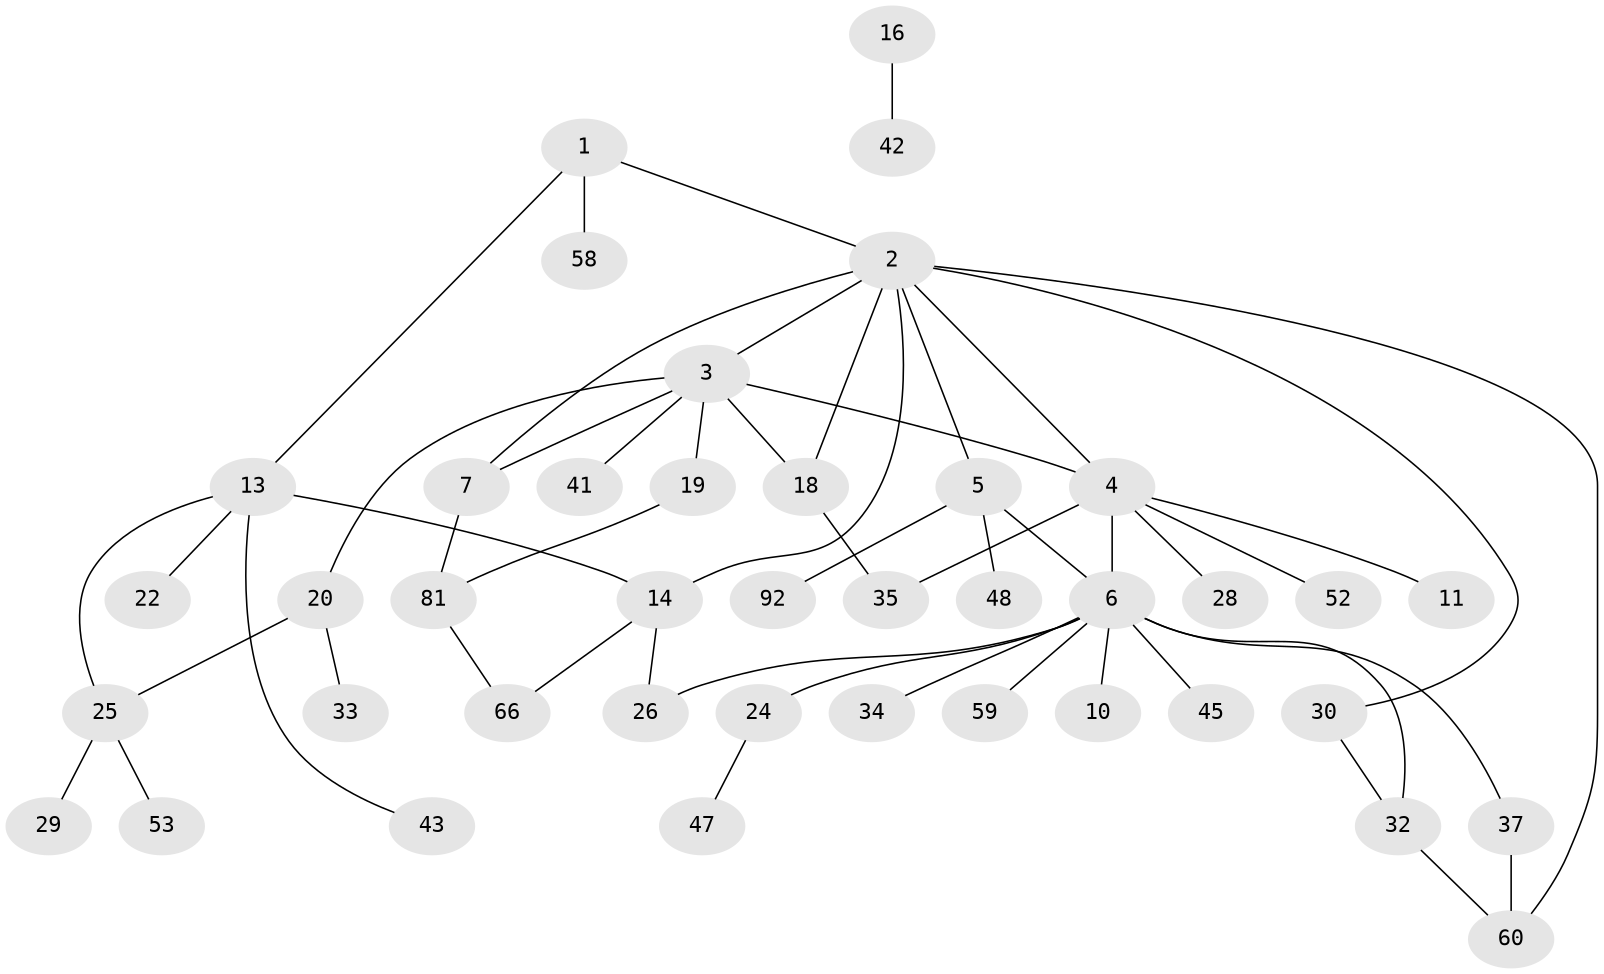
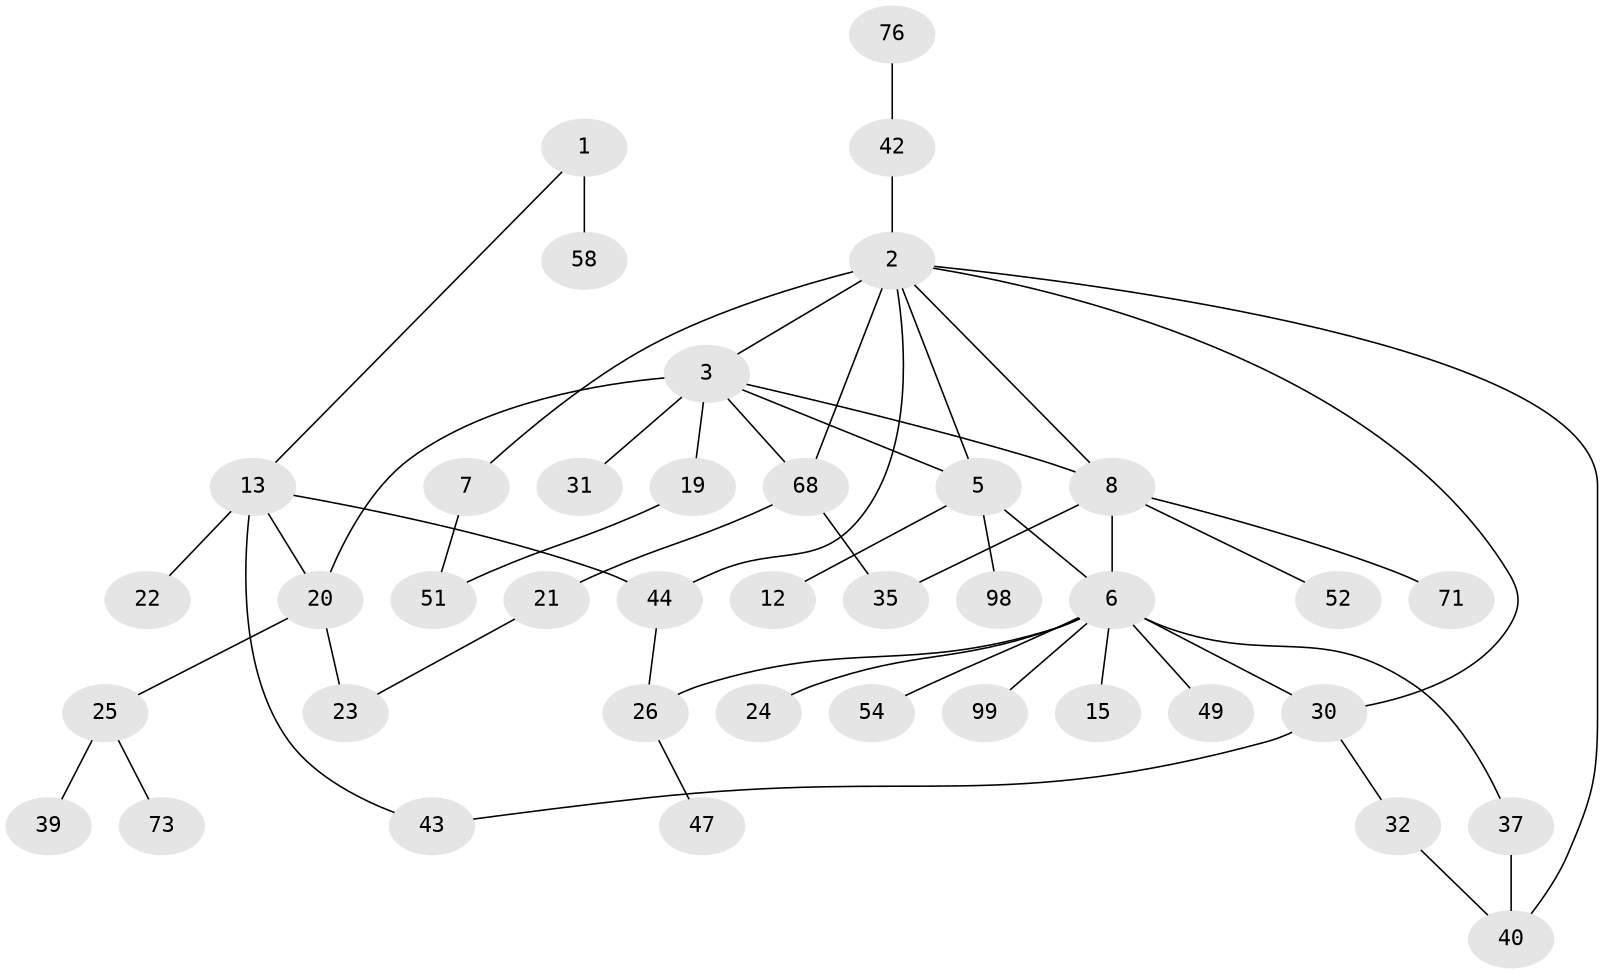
(892, 35) -> (892, 35)
(738, 204) -> (892, 204)
(586, 430) -> (843, 430)
(580, 487) -> (580, 487)
(806, 487) -> (806, 487)
(1112, 487) -> (1112, 487)
(100, 560) -> (287, 544)
(434, 600) -> (434, 600)
none -> (547, 600)
(660, 600) -> (660, 600)
(773, 600) -> (773, 600)
(999, 600) -> (999, 600)
(1225, 600) -> none
(1451, 600) -> (1451, 600)
(1366, 671) -> (1218, 657)
(346, 713) -> (346, 713)
(507, 713) -> none
(872, 713) -> (872, 713)
(985, 713) -> (985, 713)
(1098, 713) -> (1098, 713)
(1211, 713) -> (1211, 713)
(730, 770) -> (674, 770)
none -> (885, 786)
(49, 826) -> (49, 826)
(162, 826) -> (162, 826)
(1511, 939) -> (1511, 939)
